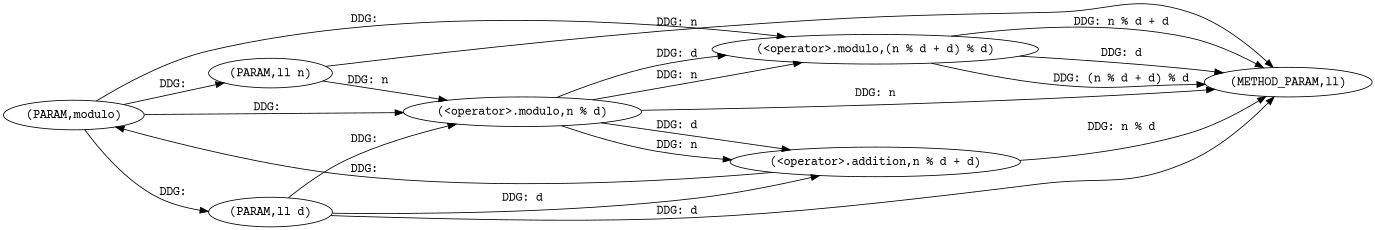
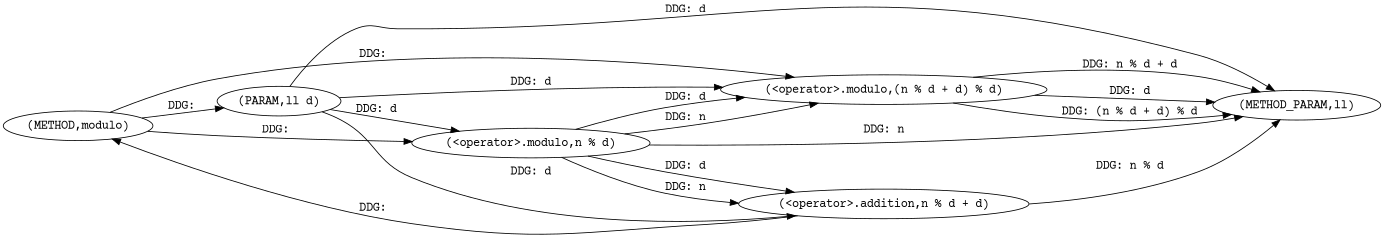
(270, 73) -> none
none -> (527, 90)
(74, 115) -> (78, 126)
(368, 139) -> (376, 109)
